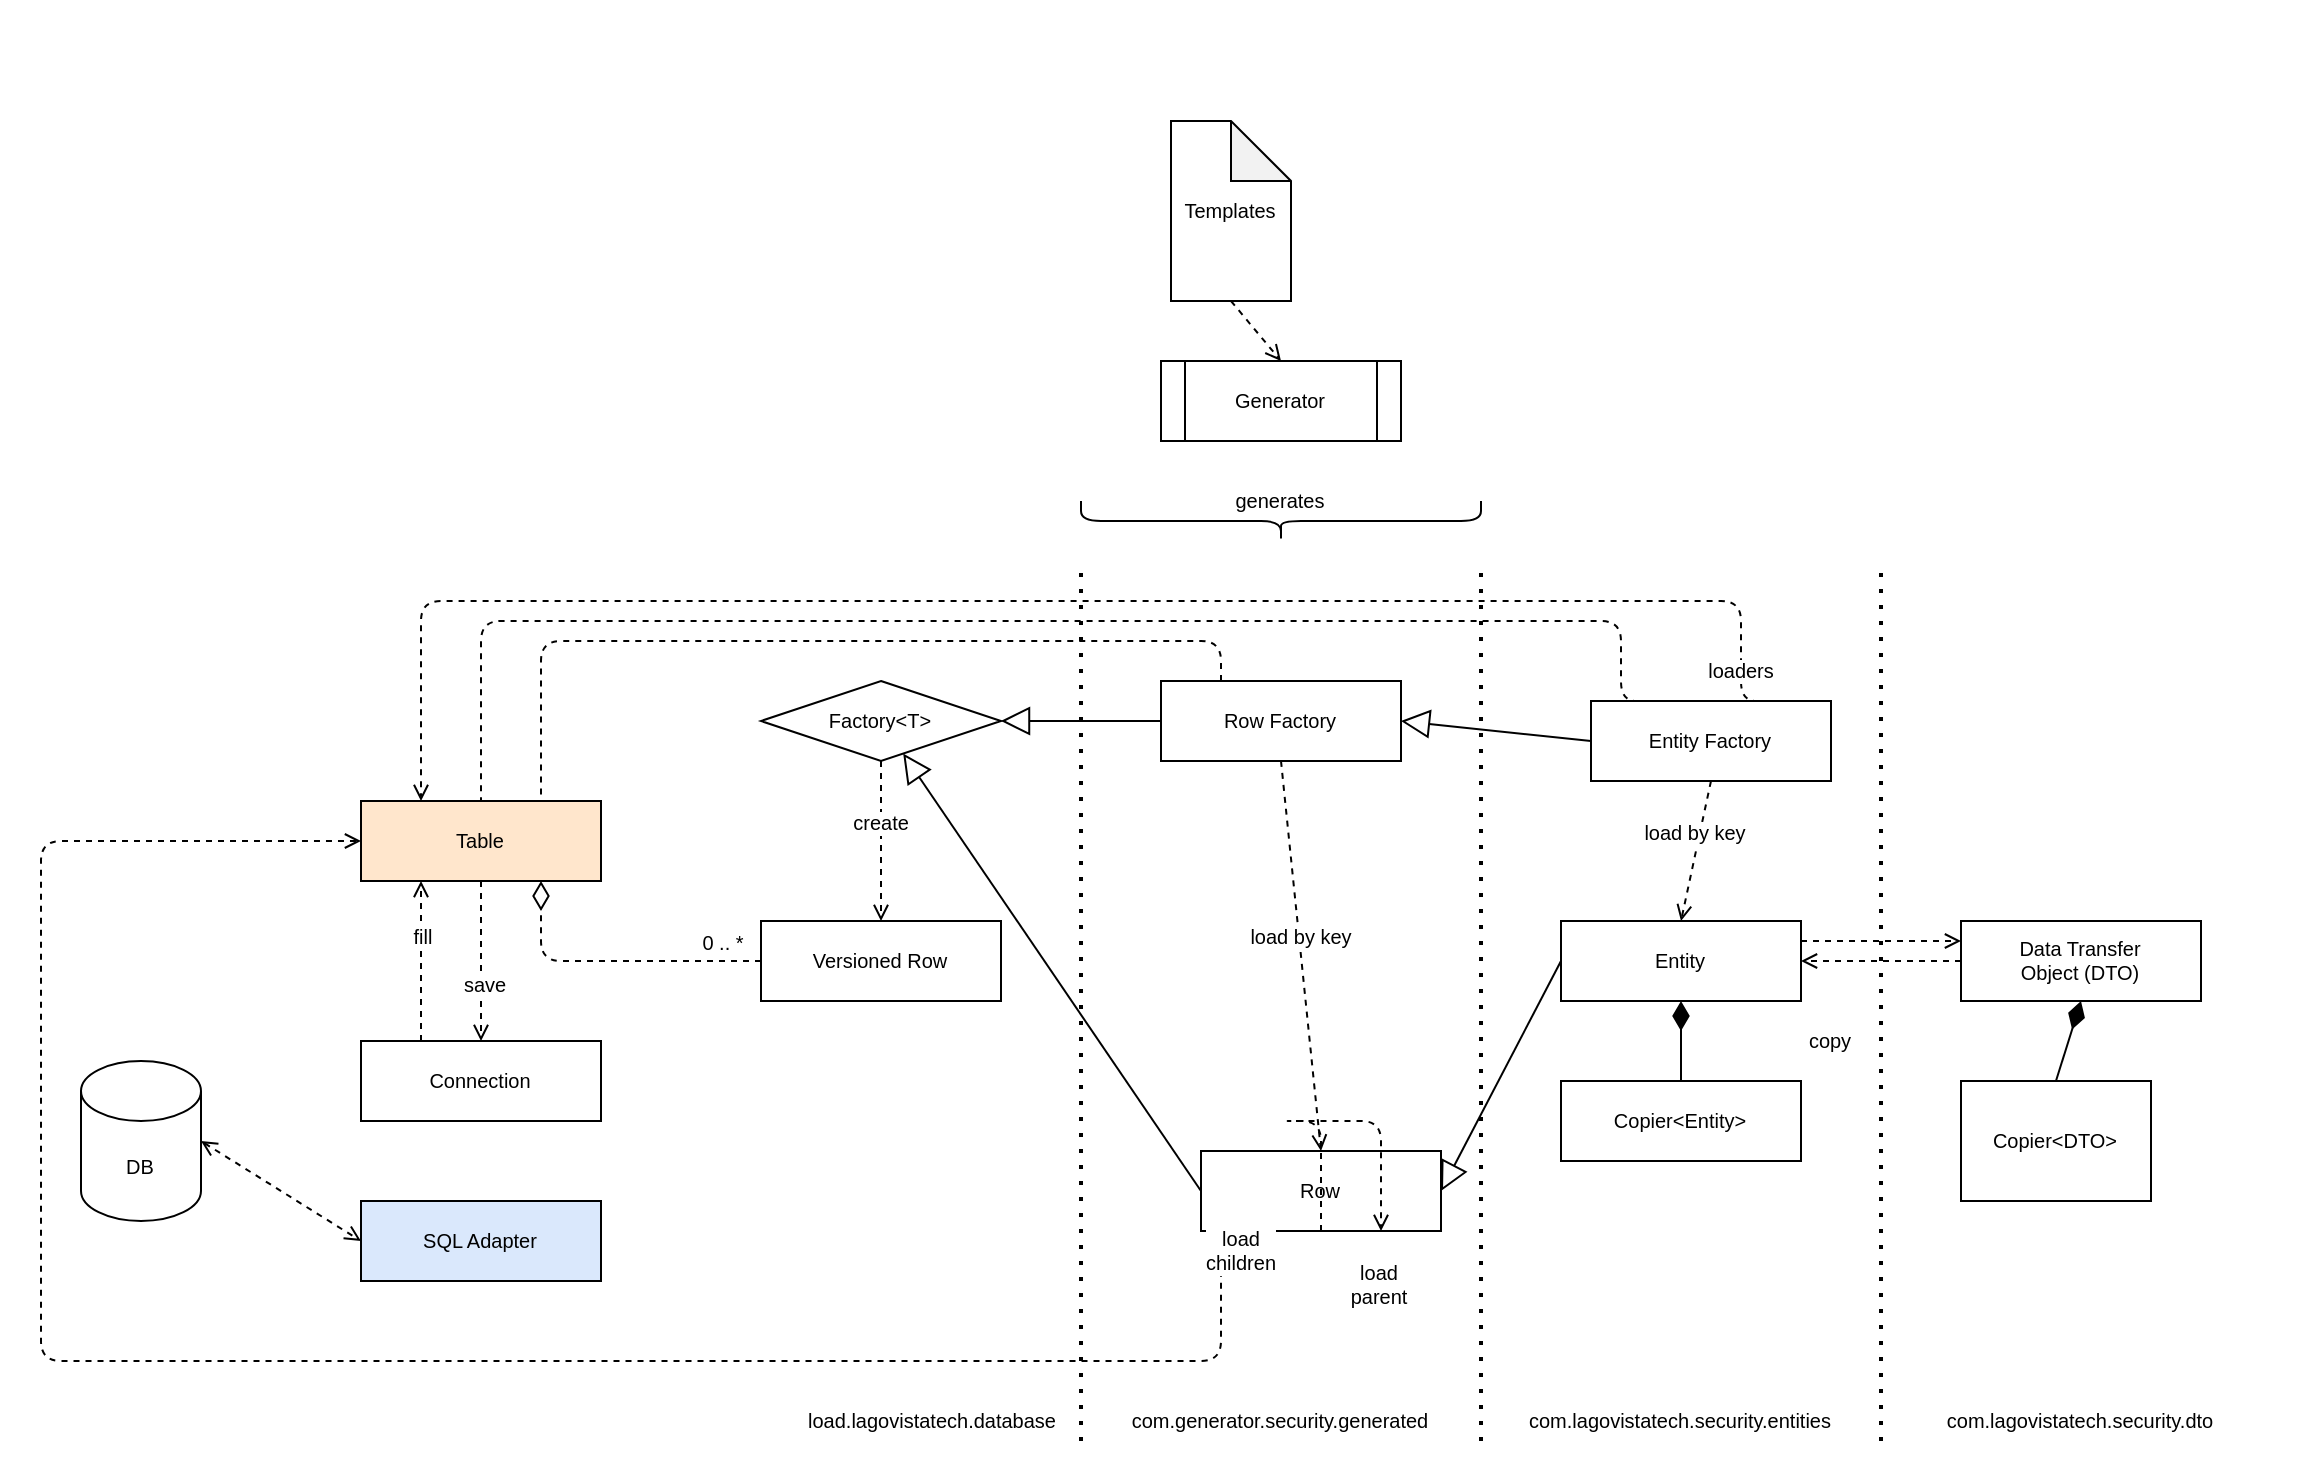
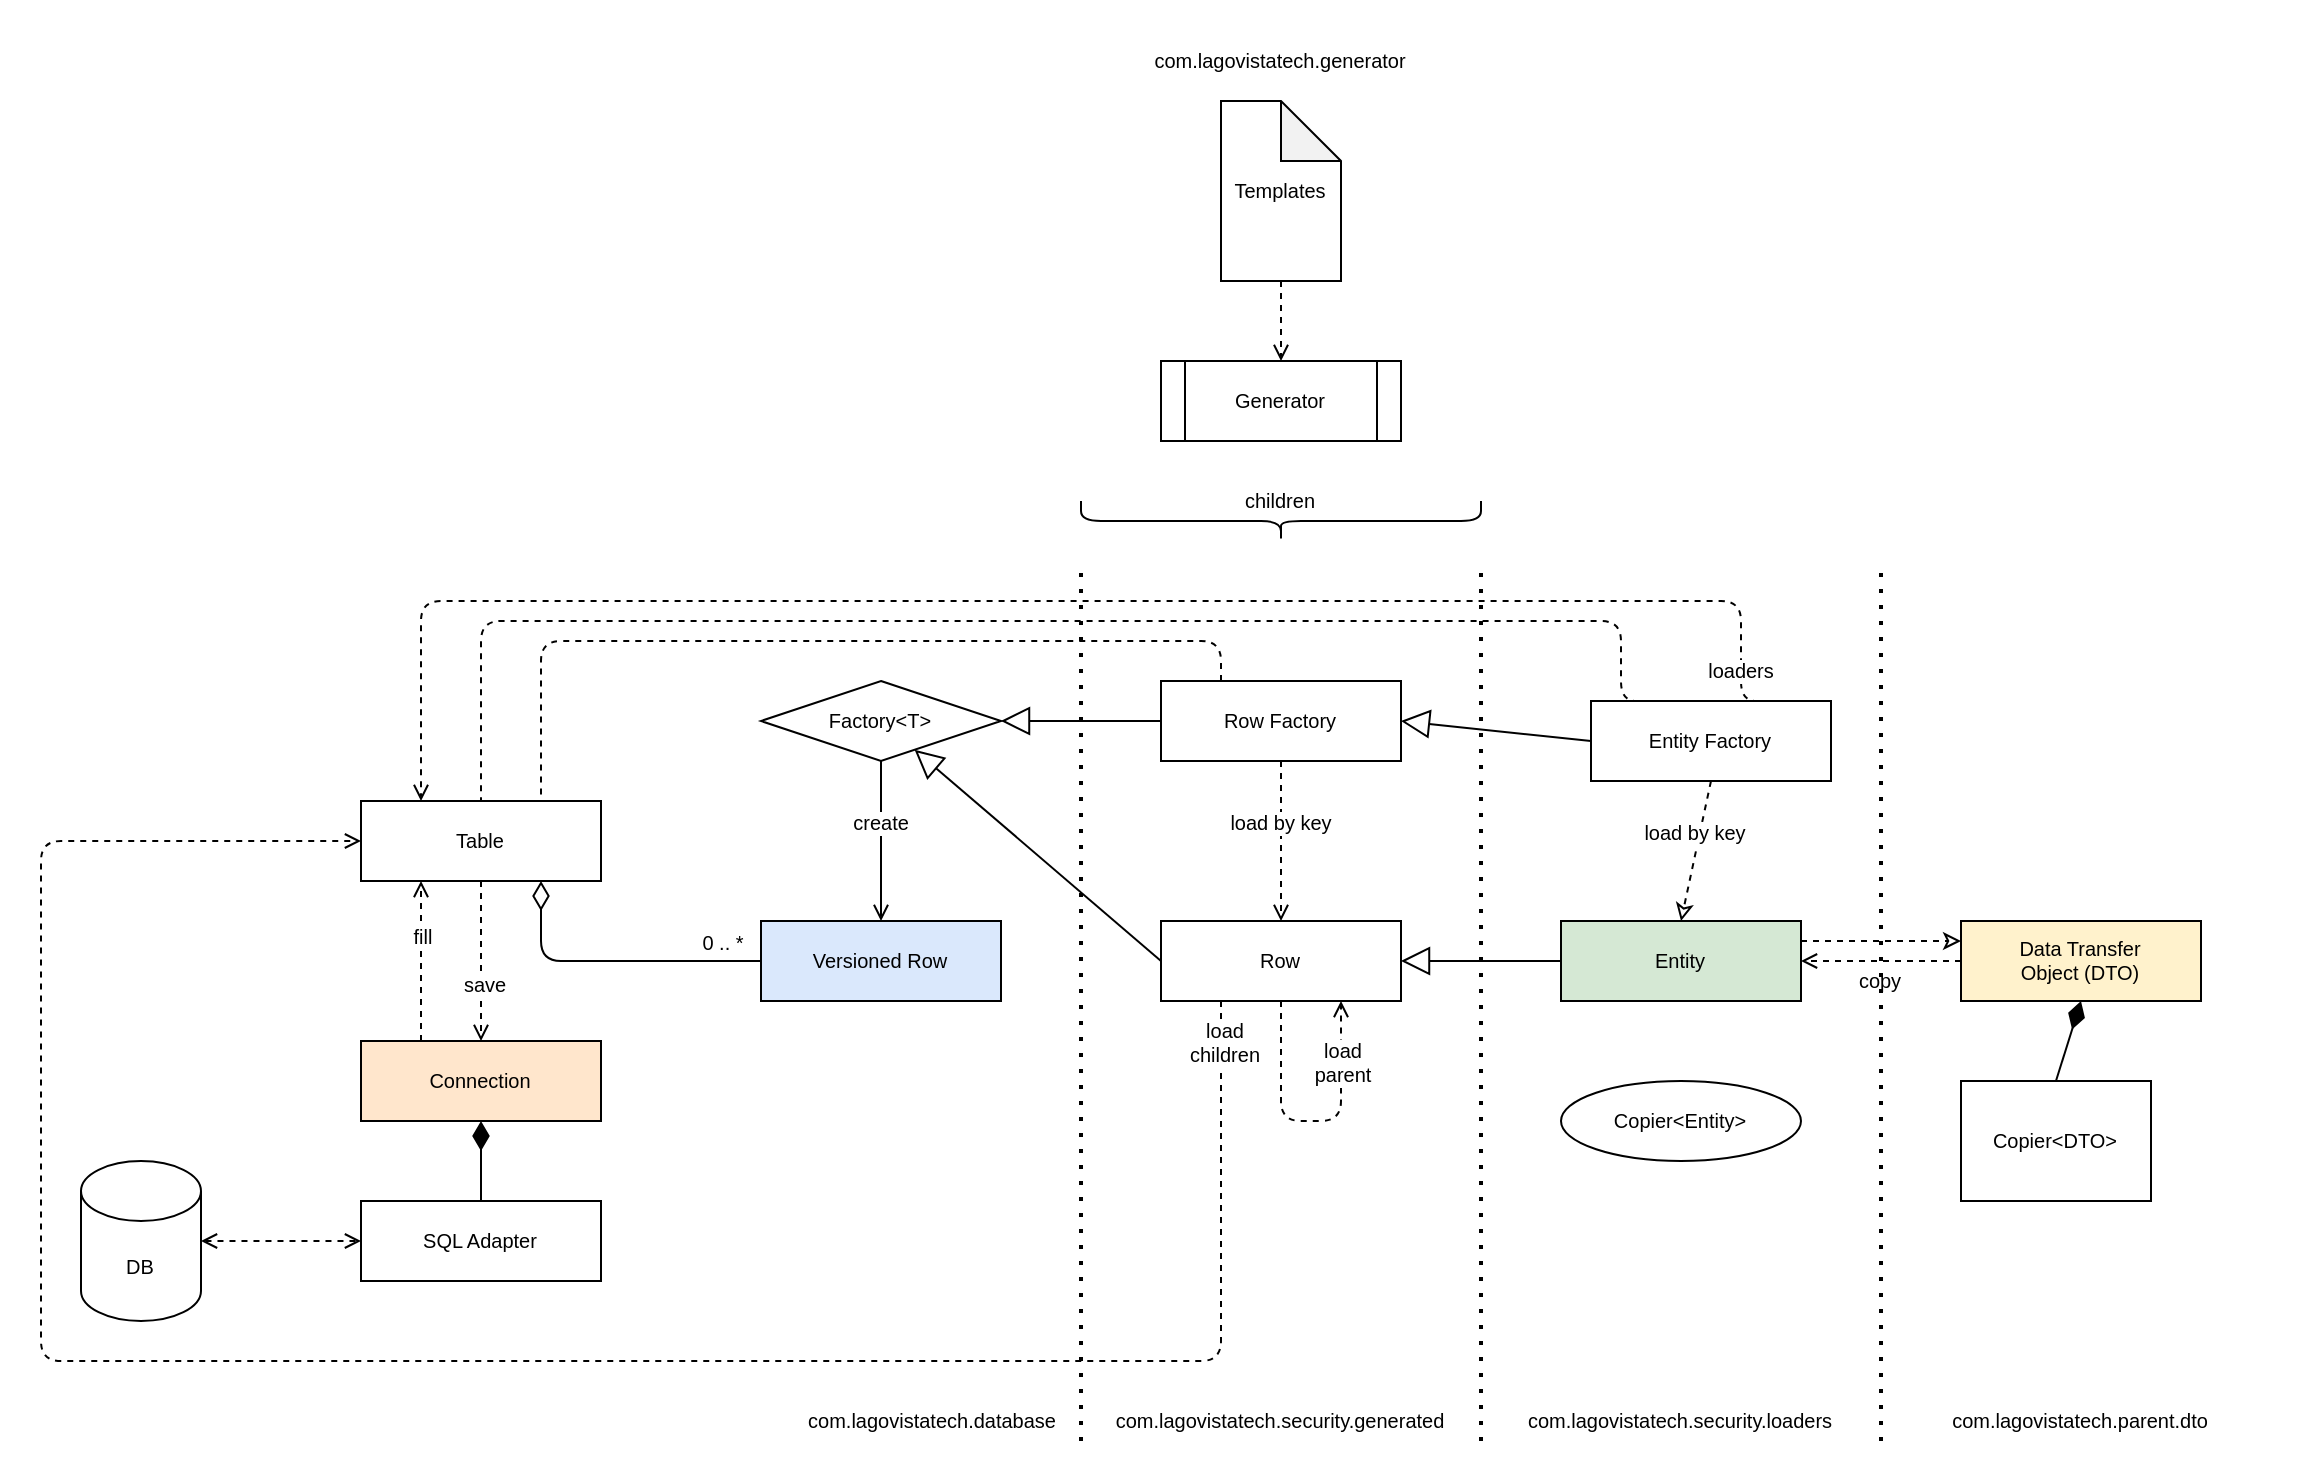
none -> (1281, 61)
(1231, 211) -> (1281, 191)
(1281, 501) -> (1281, 501)
(481, 841) -> (481, 841)
(881, 876) -> (881, 876)
(1683, 911) -> (1684, 907)
(1947, 941) -> (1946, 941)
(630, 961) -> (630, 961)
(881, 961) -> (881, 961)
(1681, 961) -> (1681, 961)
(2081, 961) -> (2081, 961)
(1831, 1041) -> (1881, 981)
(1681, 1055) -> none
(481, 1081) -> (481, 1081)
(1681, 1121) -> (1681, 1121)
(141, 1141) -> (141, 1241)
none -> (481, 1175)
(1321, 1191) -> (1281, 961)
(481, 1241) -> (481, 1241)
(919, 1421) -> (922, 1421)
(1281, 1421) -> (1281, 1421)
(1681, 1421) -> (1681, 1421)
(2081, 1421) -> (2081, 1421)
